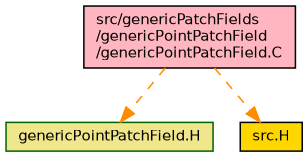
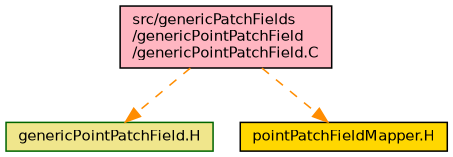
(271, 137) -> (344, 137)
